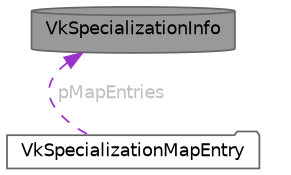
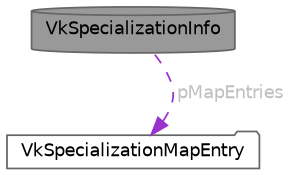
(53, 104) -> (172, 86)
